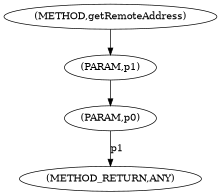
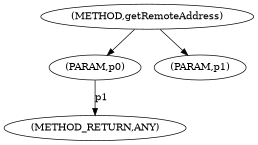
(110, 89) -> (123, 40)
